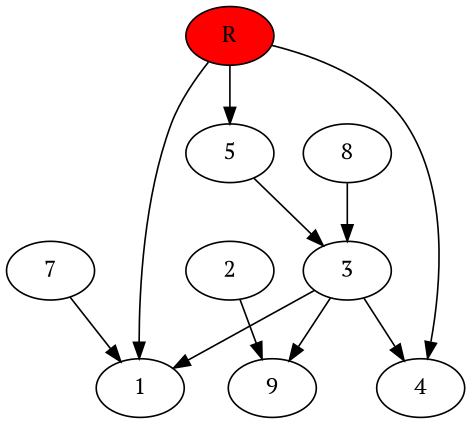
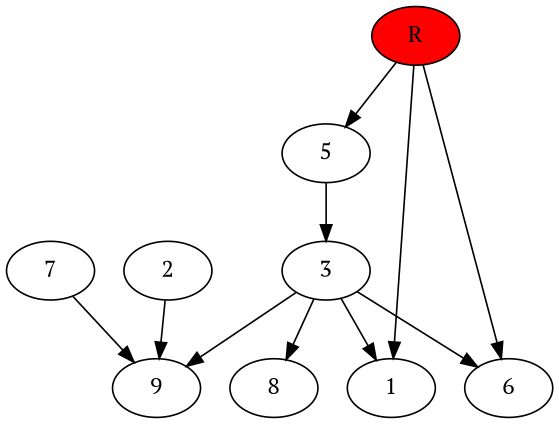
(347, 204) -> (303, 322)
(90, 323) -> (98, 323)
(421, 388) -> (509, 388)
